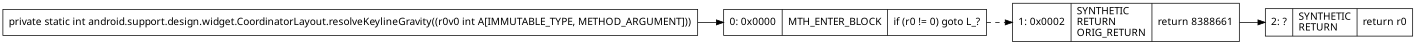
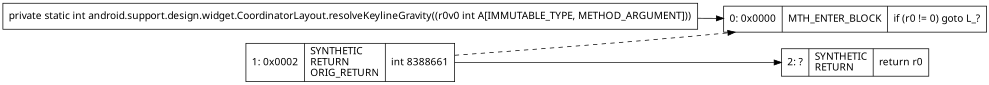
(996, 22) -> (591, 45)
(1196, 22) -> (420, 62)
